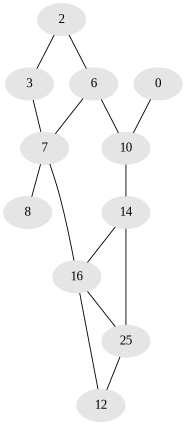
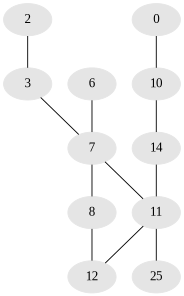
(78, 52) -> none
(110, 116) -> none
(77, 277) -> (156, 213)
(126, 277) -> none
(113, 373) -> (92, 245)
